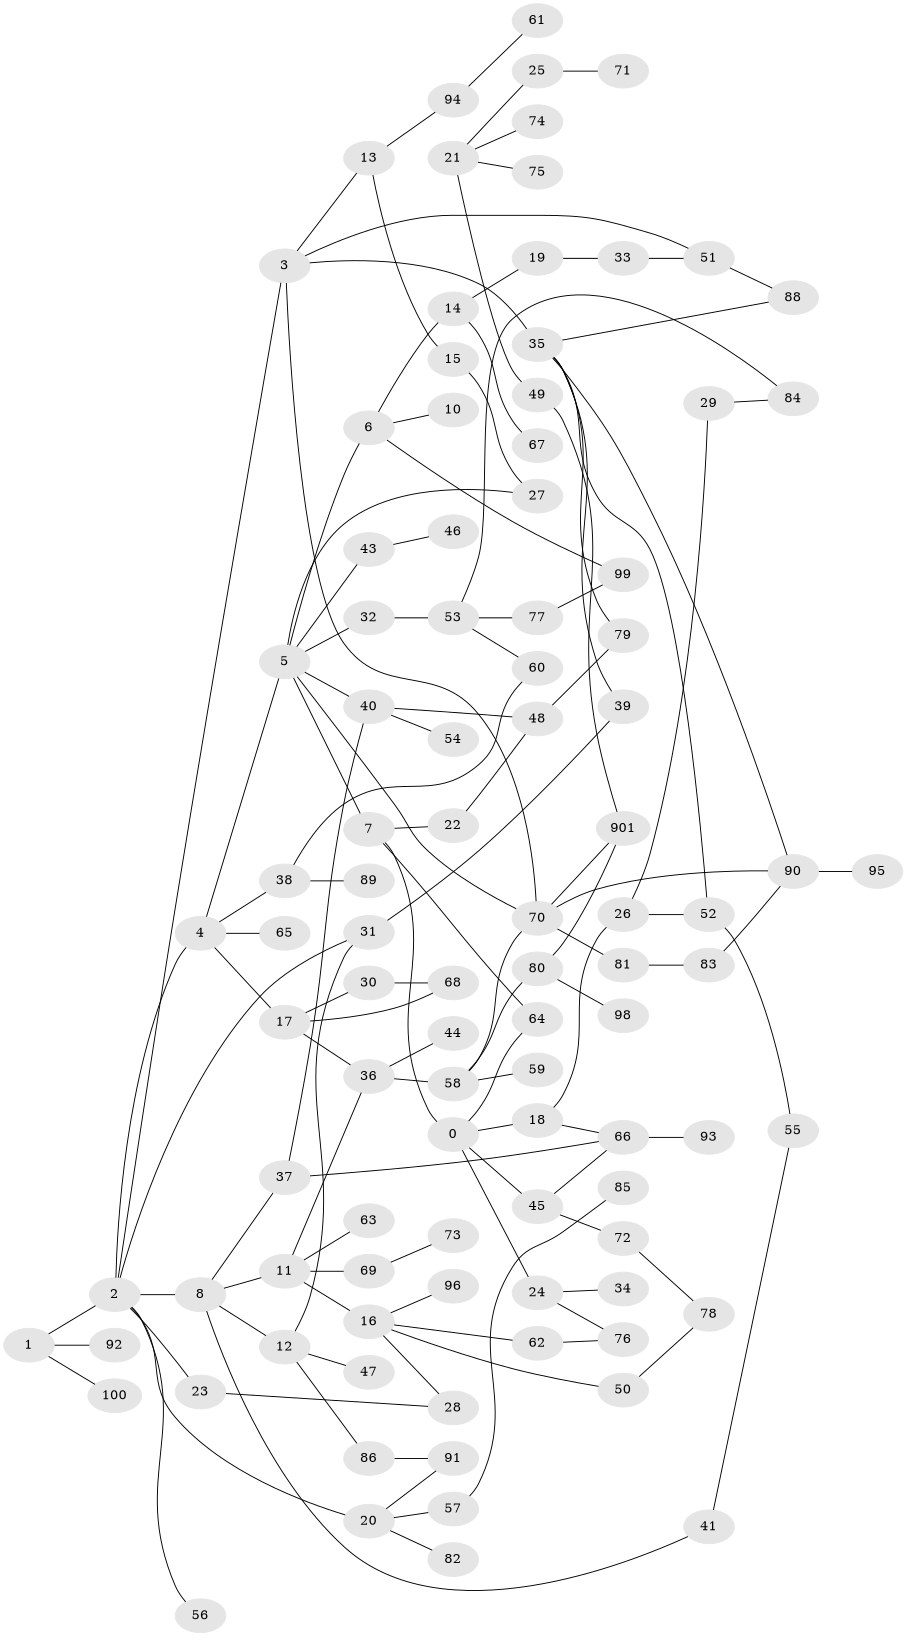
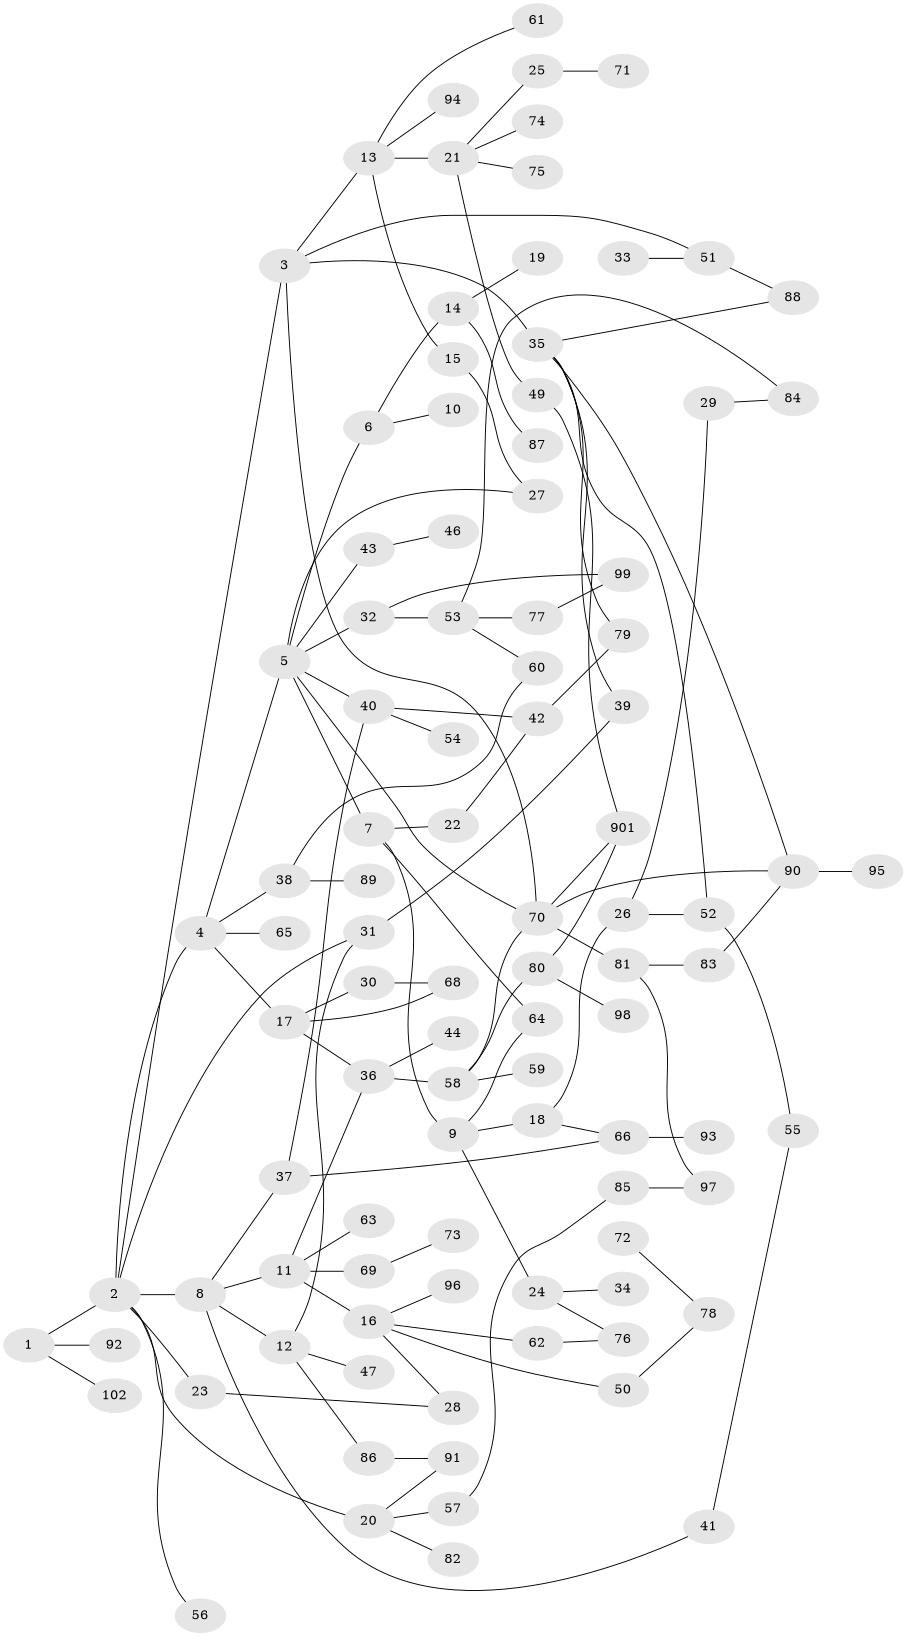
(495, 60) -> (434, 70)
none -> (411, 158)
(580, 258) -> none
(538, 446) -> (538, 446)
(491, 509) -> (492, 581)
(538, 719) -> (538, 719)
(453, 1135) -> (453, 1135)
none -> (709, 1188)
(538, 1207) -> none
(115, 1396) -> (115, 1396)
